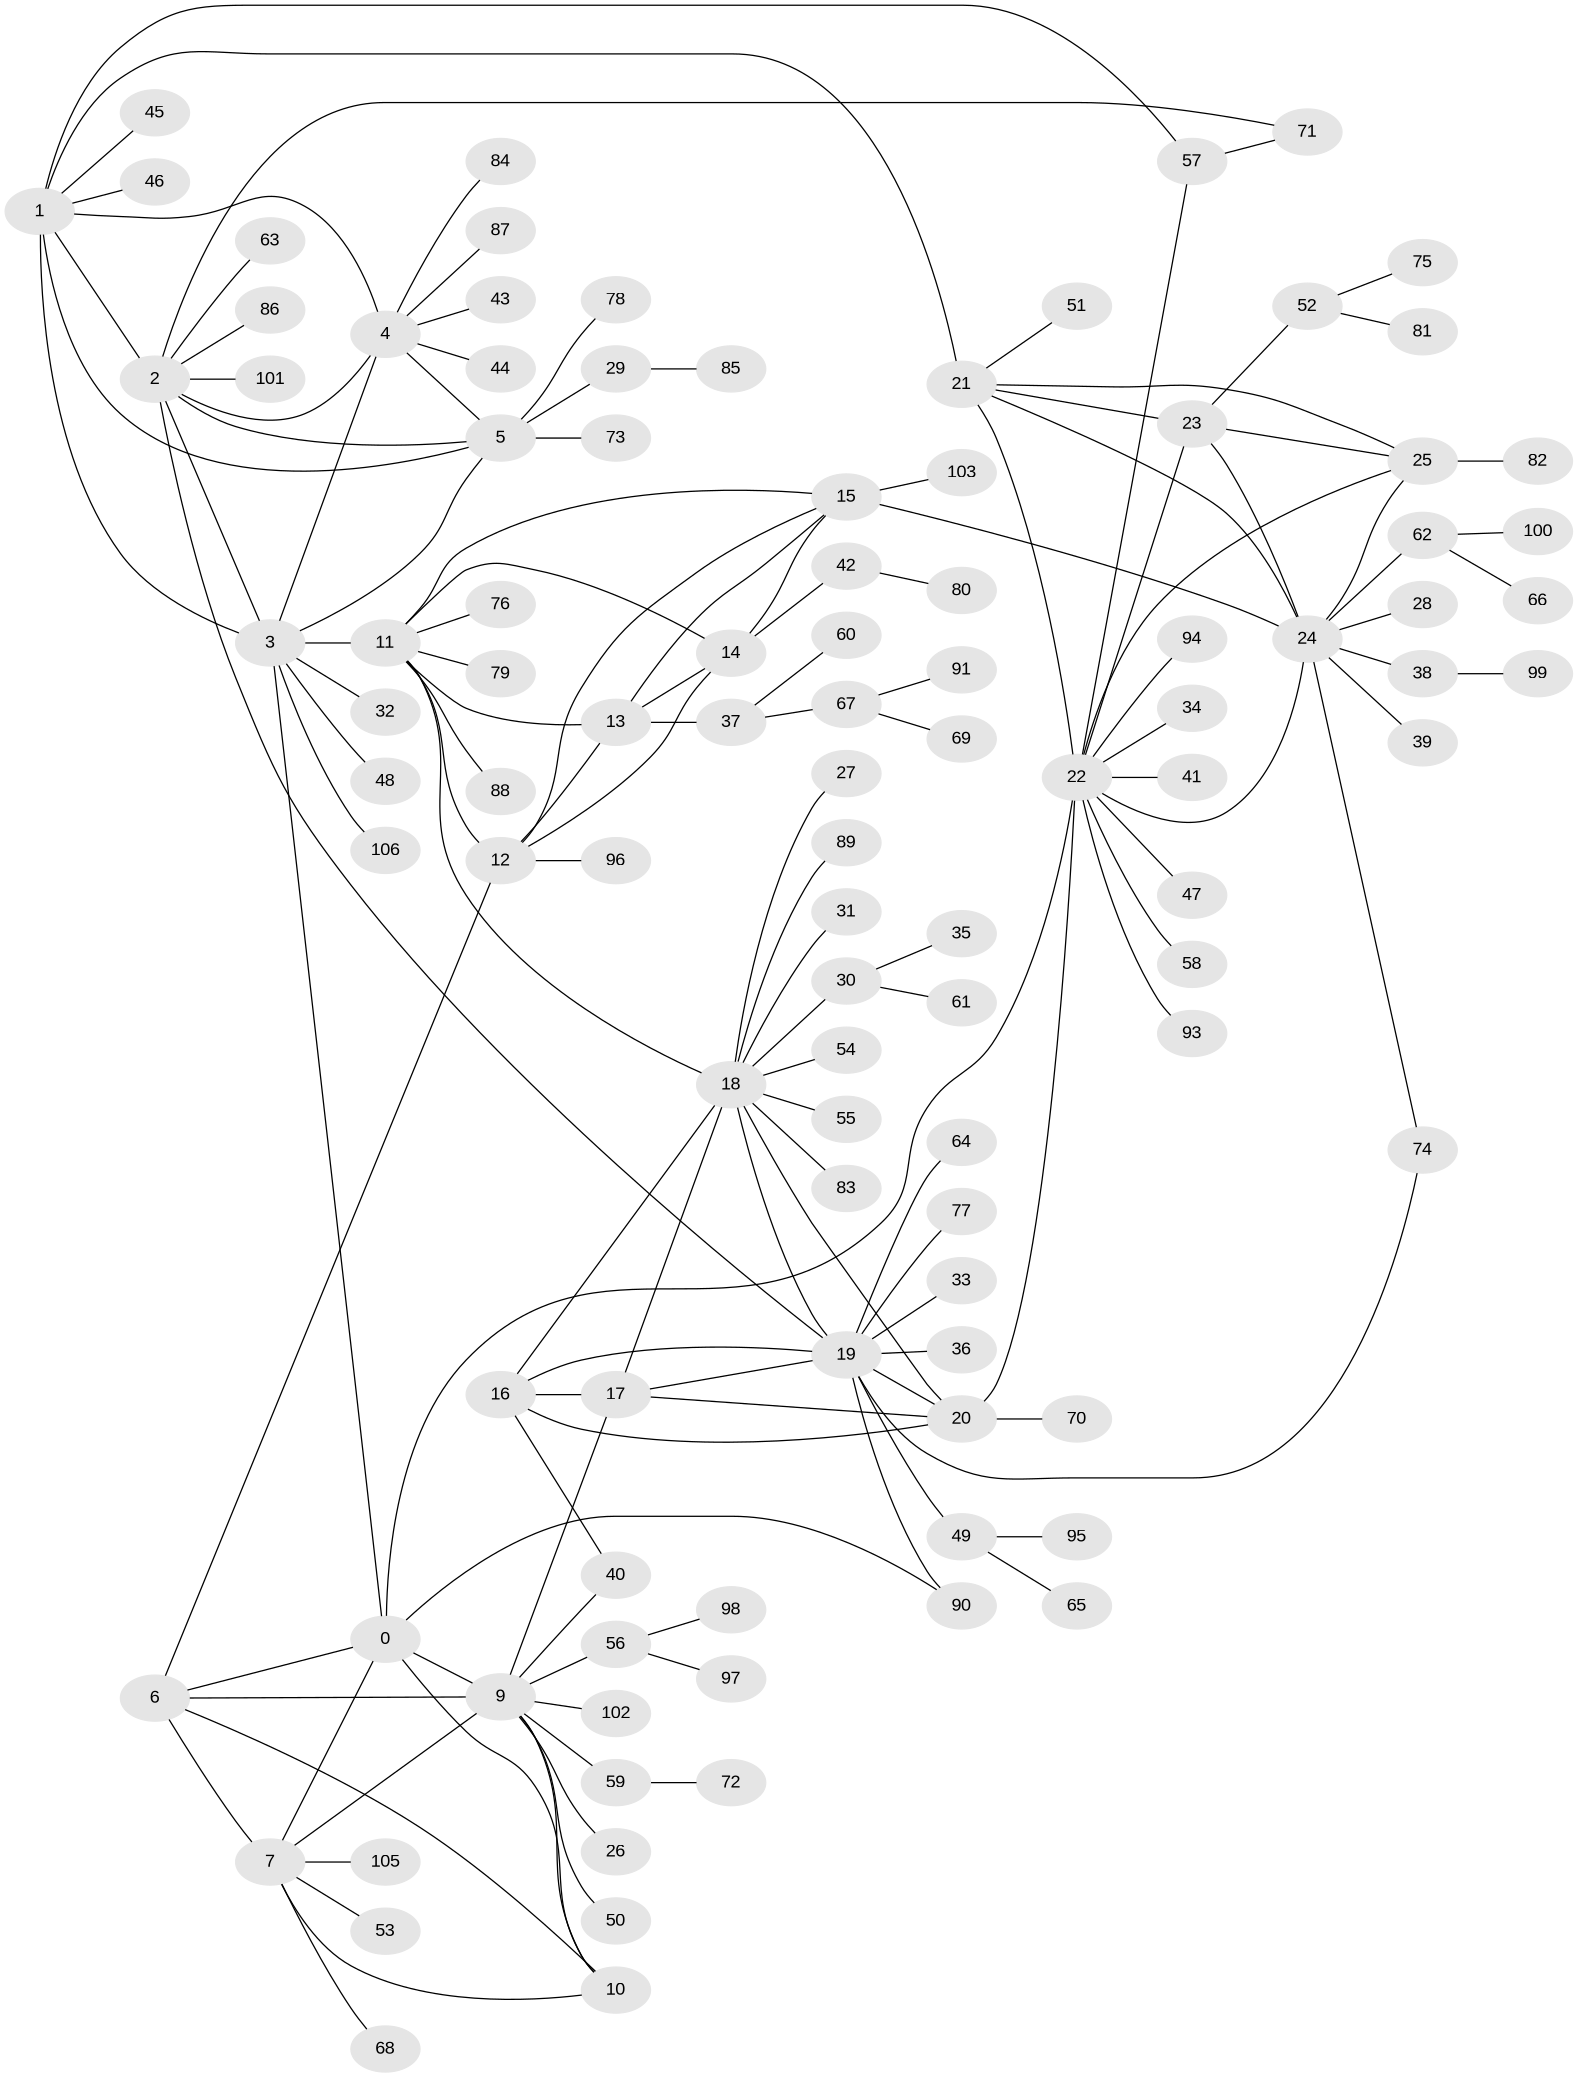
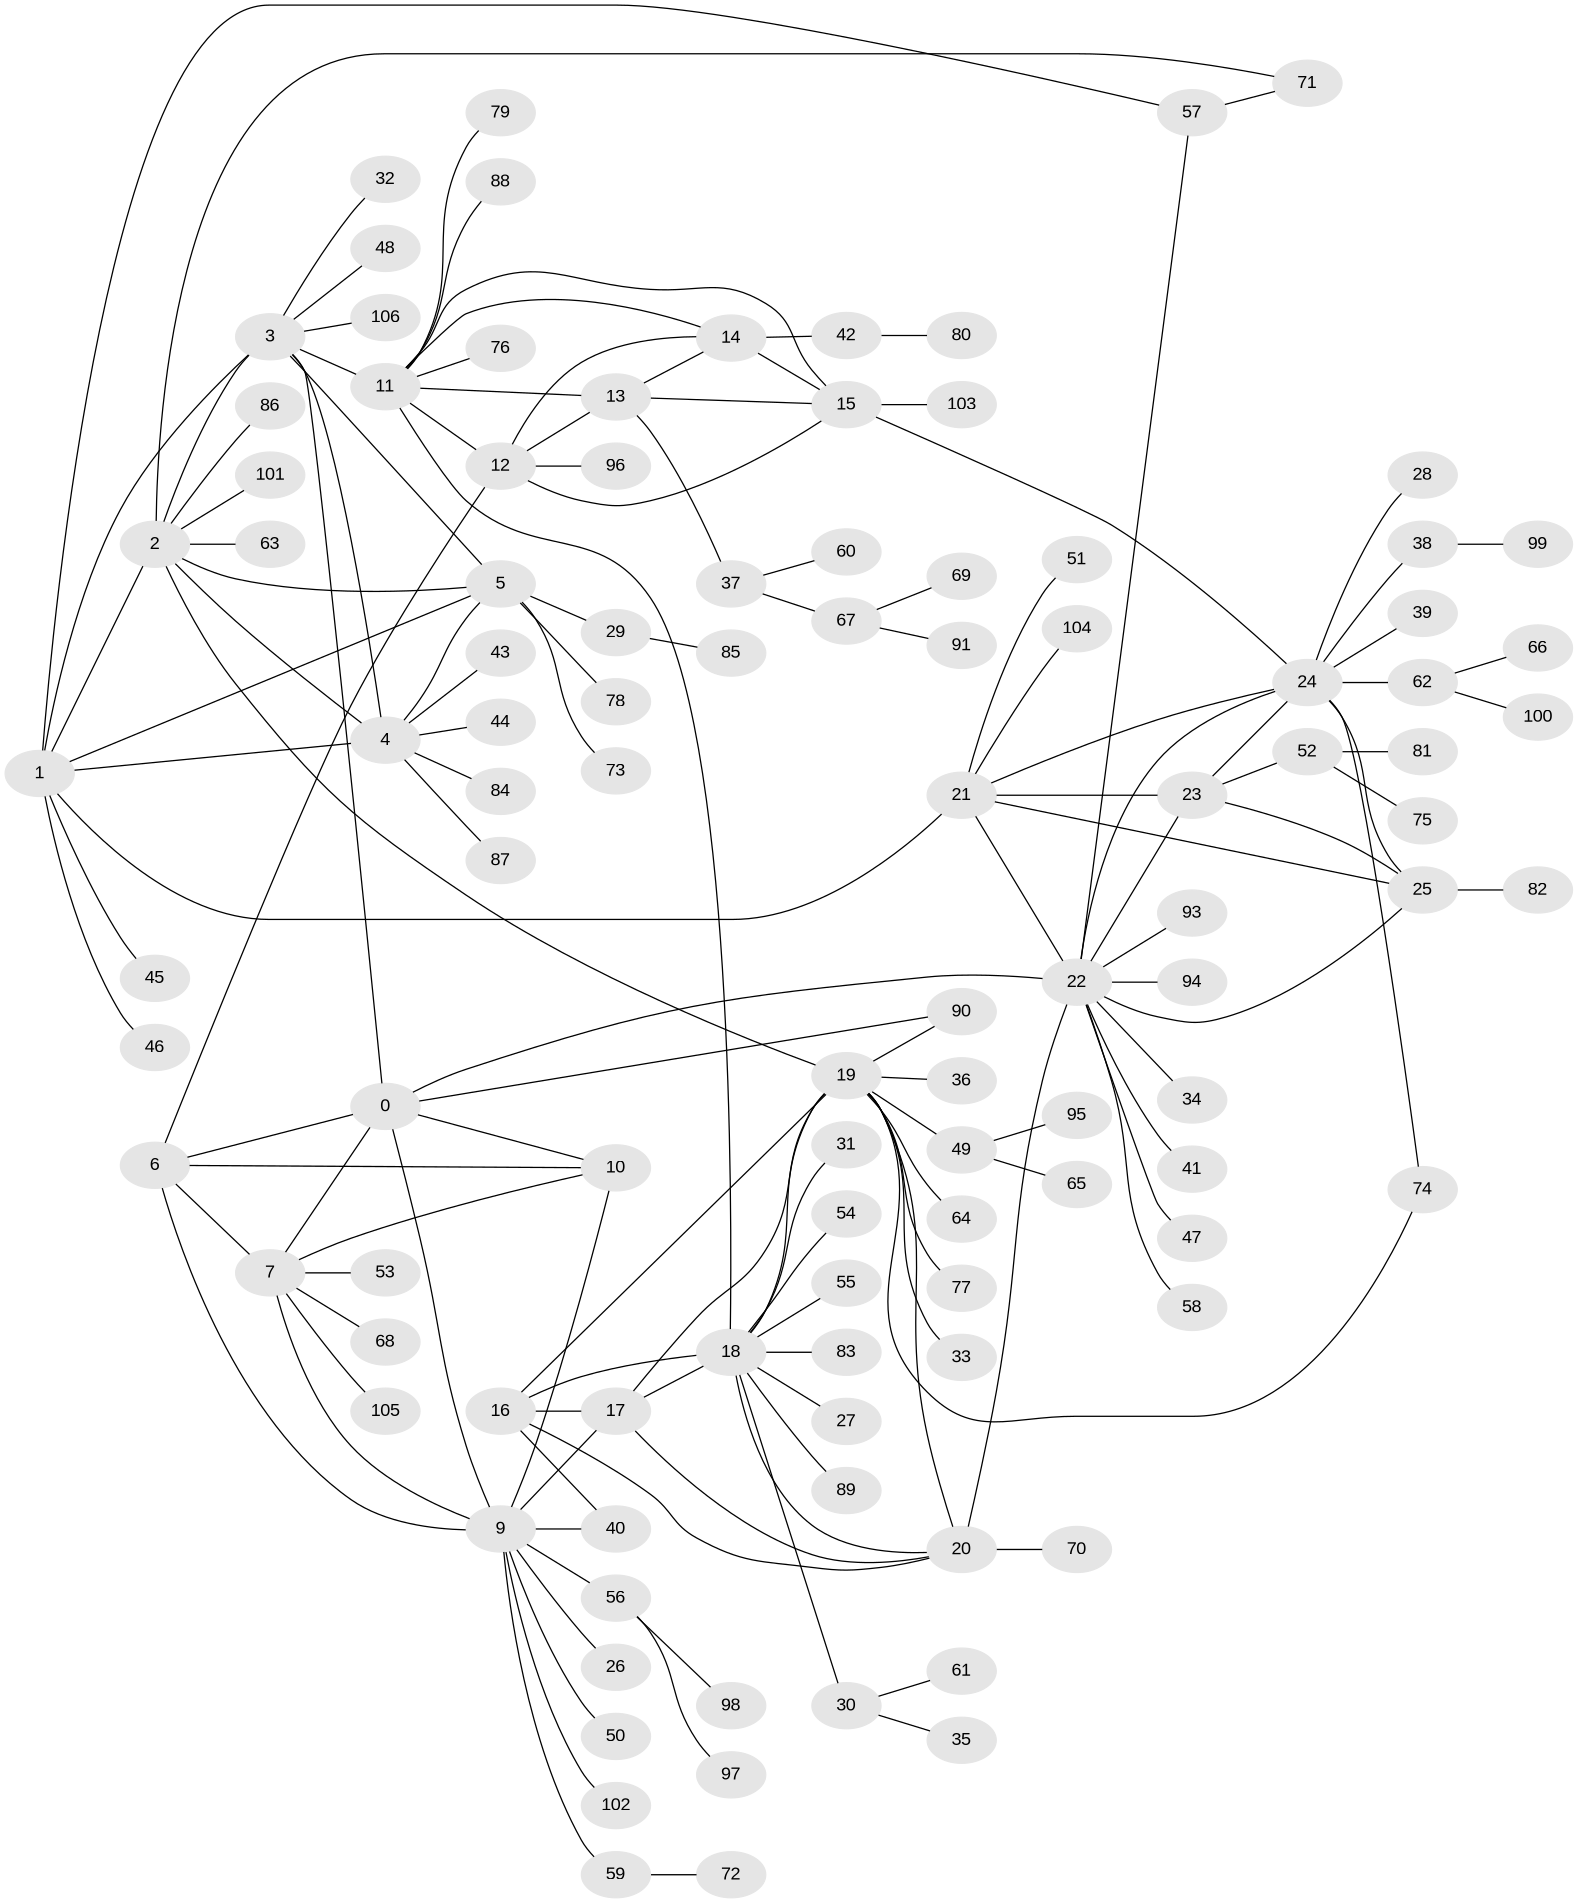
none -> (1077, 629)
